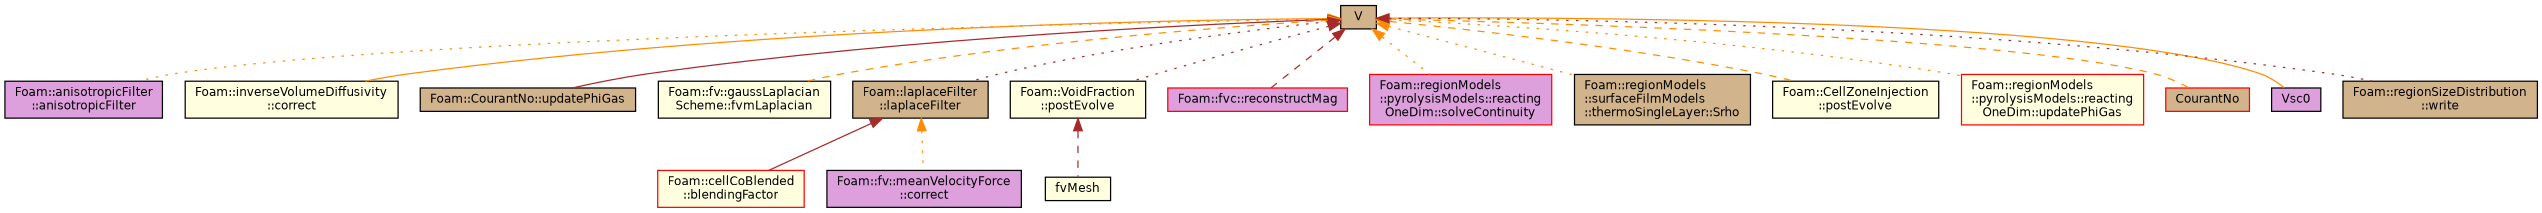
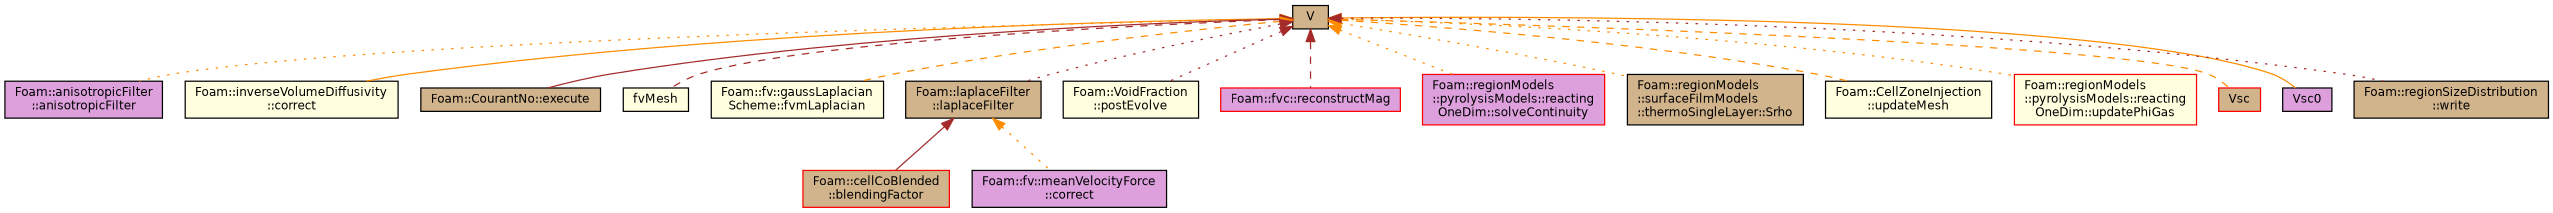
(528, 100) -> (511, 100)
(1856, 100) -> (1909, 100)
(2208, 100) -> (2240, 100)
(1078, 154) -> (973, 37)
(731, 189) -> (876, 189)
